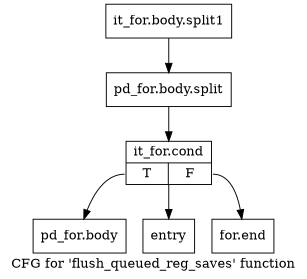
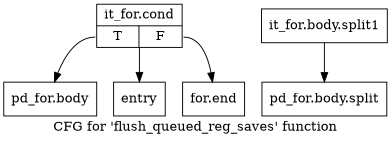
(169, 119) -> none
